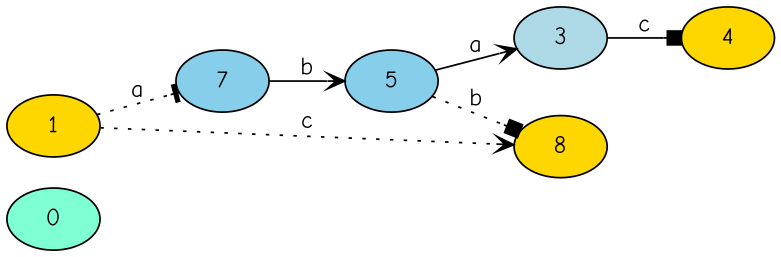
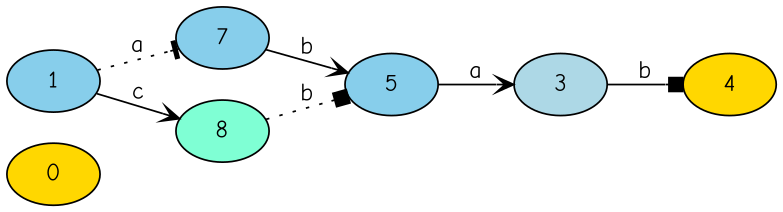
(644, 25) -> (645, 72)
(468, 111) -> (299, 110)
(53, 126) -> (53, 81)
(298, 136) -> (130, 104)
(561, 147) -> (223, 131)
(53, 219) -> (53, 174)
